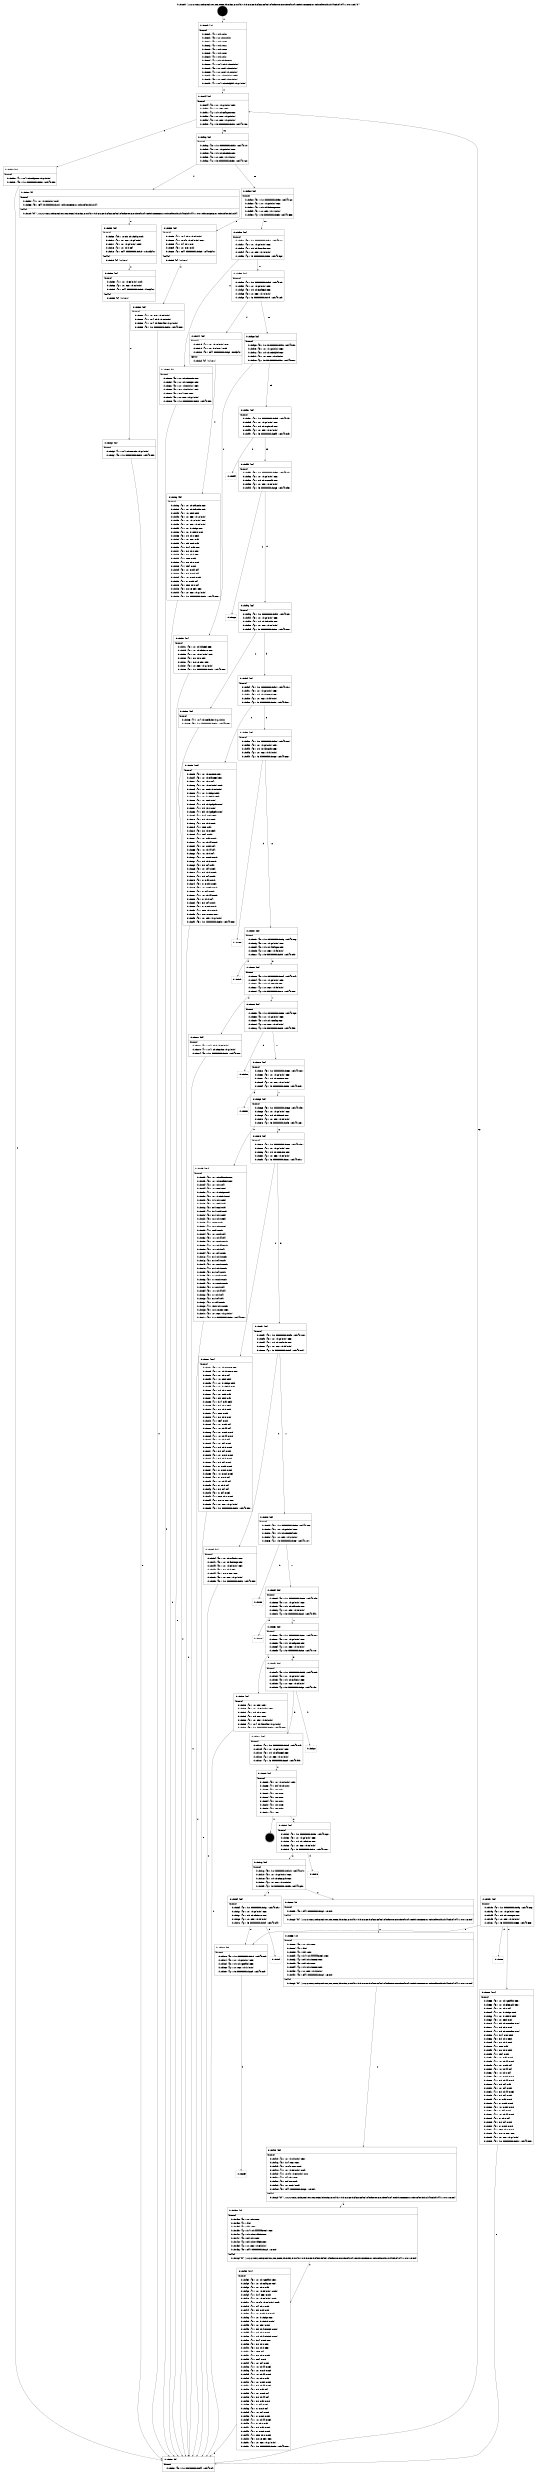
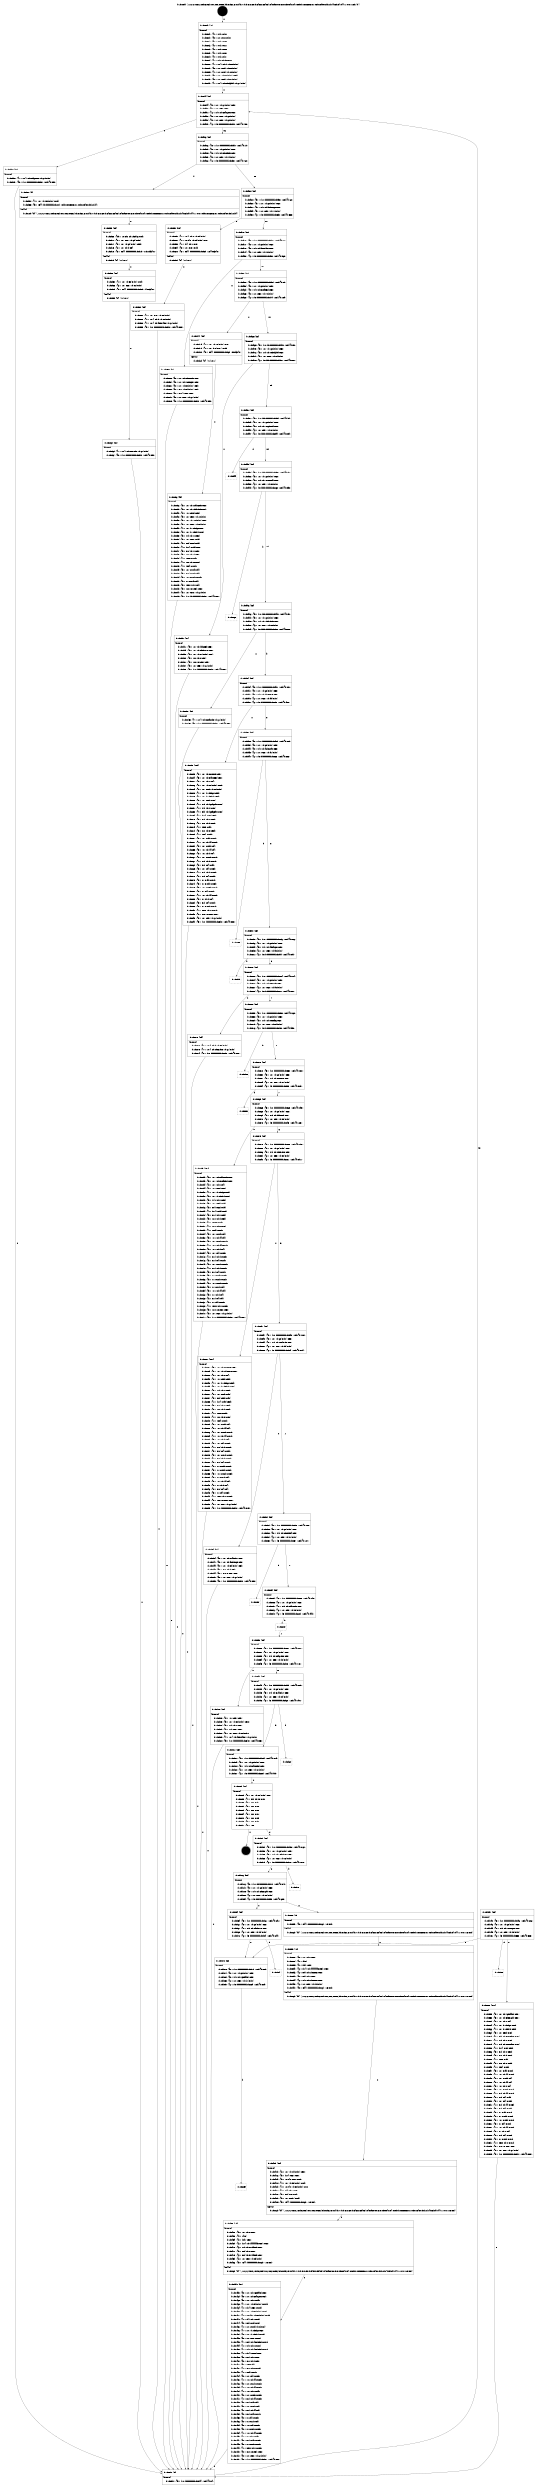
(292, 1620) -> (280, 1633)
